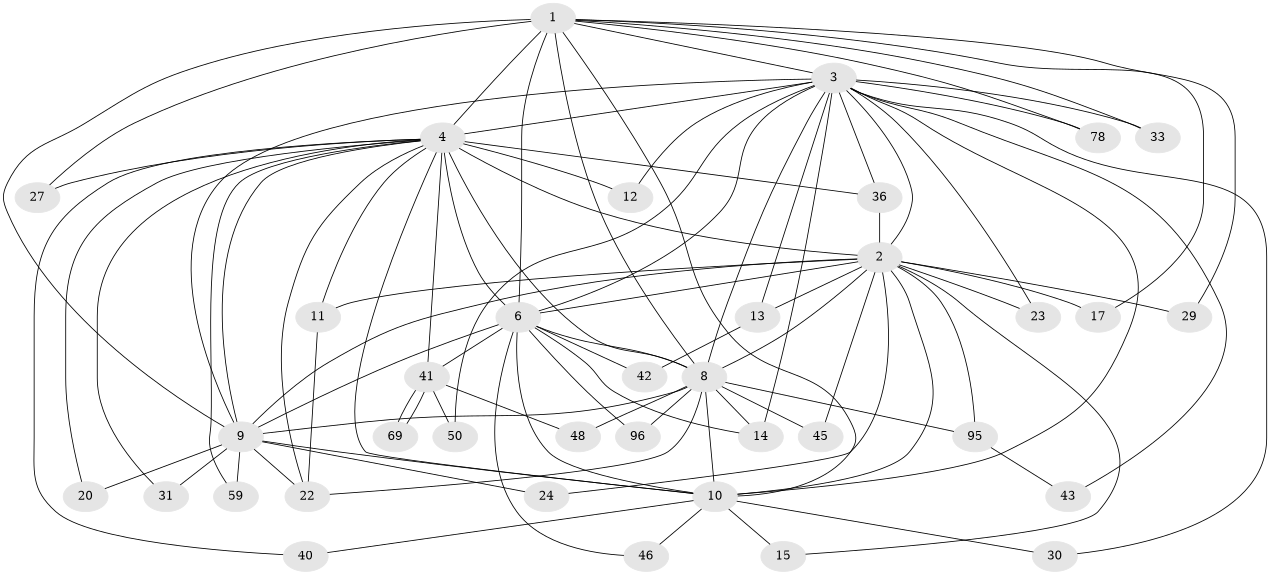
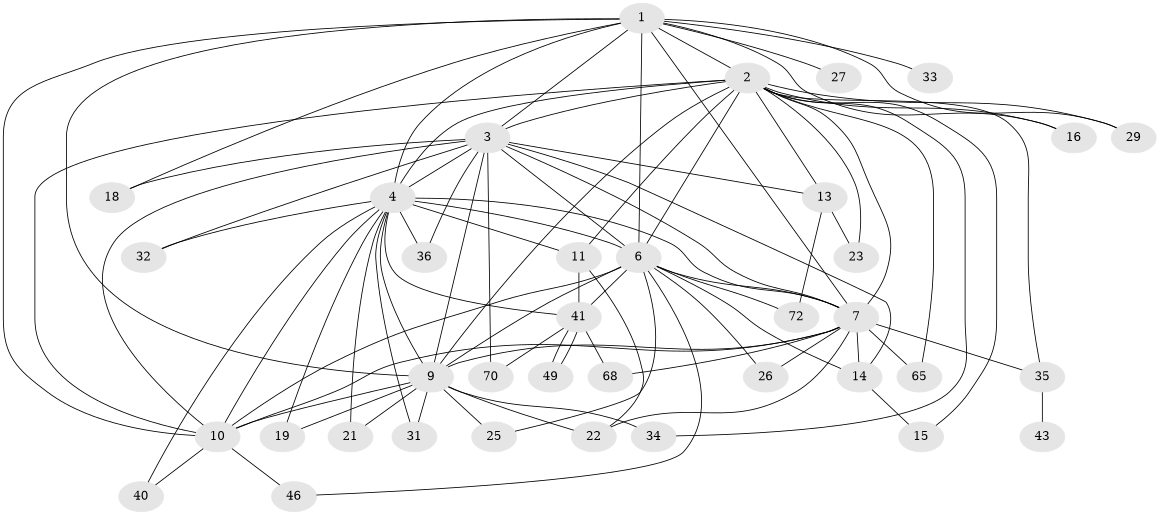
(1007, 96) -> none
(1098, 138) -> (112, 198)
(236, 153) -> none
(952, 186) -> (841, 228)
(630, 198) -> (144, 257)
(1165, 222) -> none
(880, 228) -> (695, 48)
(293, 286) -> none
none -> (579, 293)
(1098, 317) -> (1074, 138)
(645, 377) -> (797, 317)
(704, 377) -> (856, 317)
(395, 437) -> (551, 377)
(455, 437) -> (491, 377)
none -> (494, 437)
(578, 437) -> (610, 377)
(638, 437) -> (766, 377)
(821, 437) -> (919, 377)
(975, 437) -> (1042, 377)
(86, 497) -> (350, 437)
(236, 497) -> (282, 437)
(547, 497) -> (654, 437)
(749, 527) -> (890, 407)
(1055, 556) -> none
